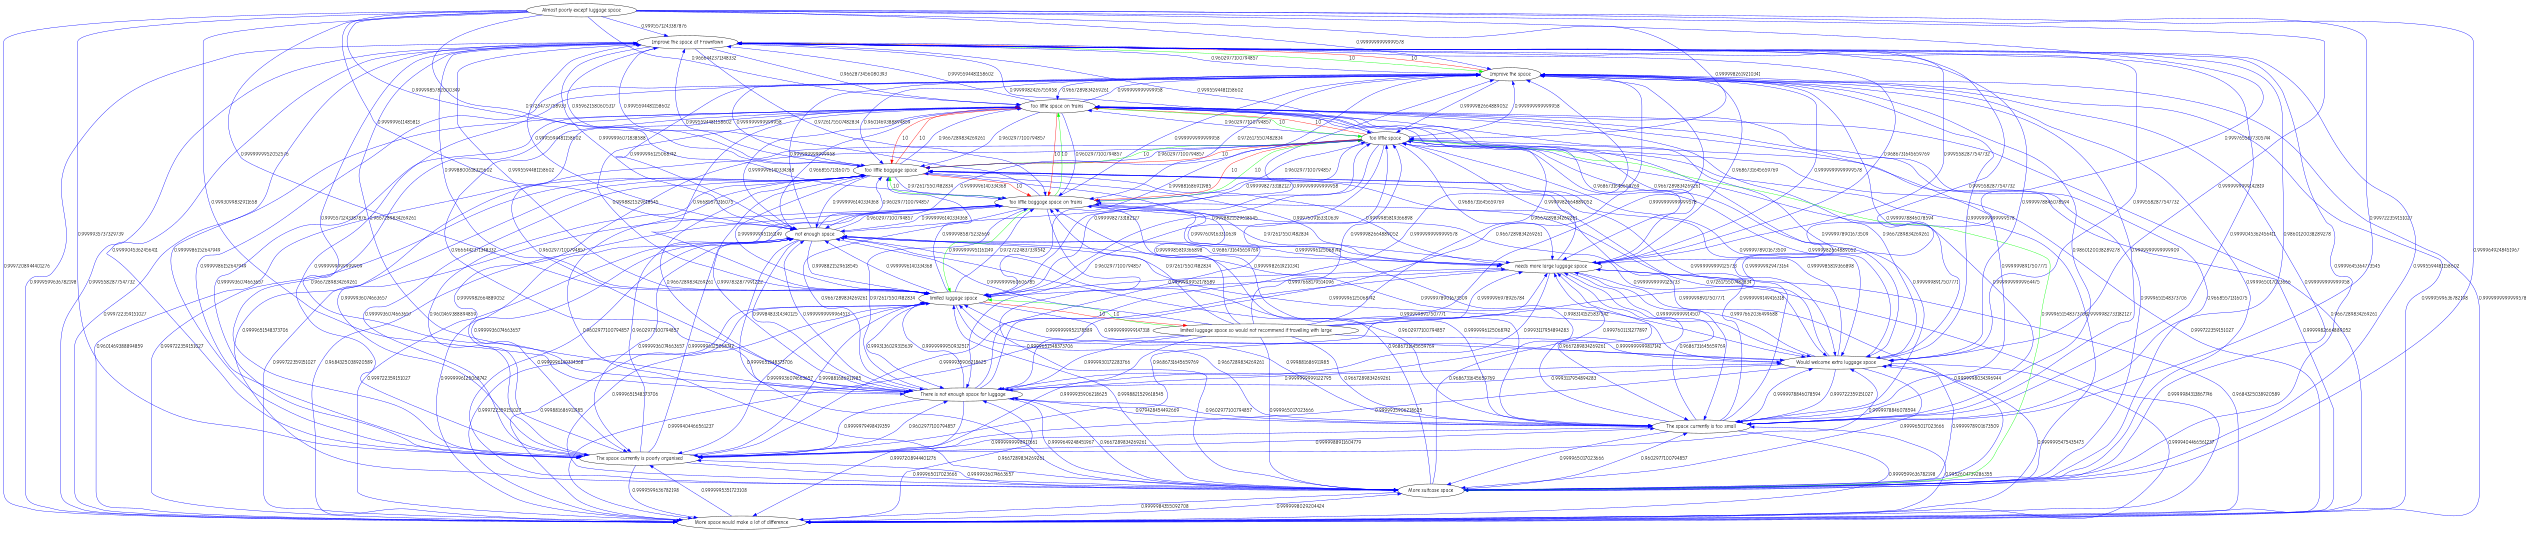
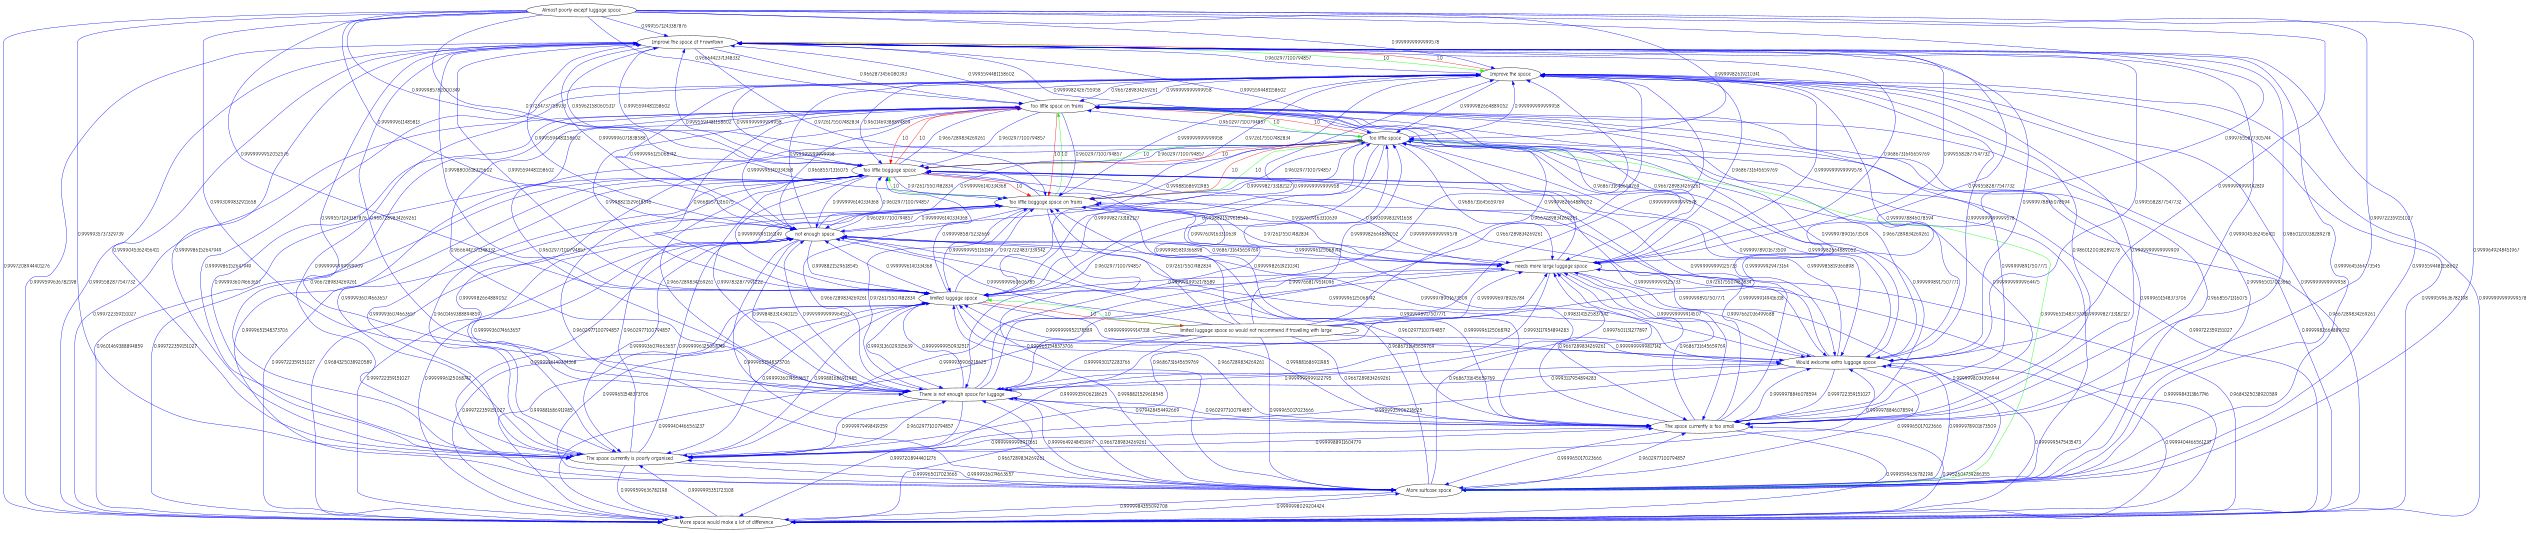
(1389, 218) -> (1389, 218)
(996, 237) -> (996, 237)
